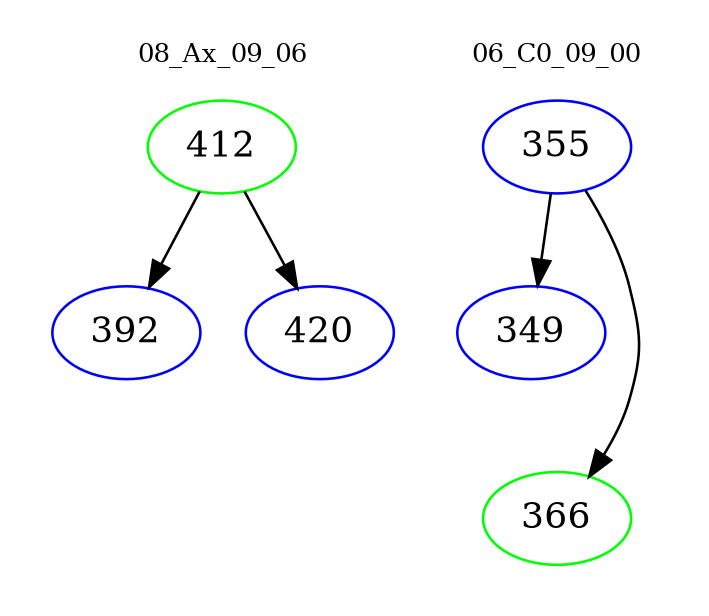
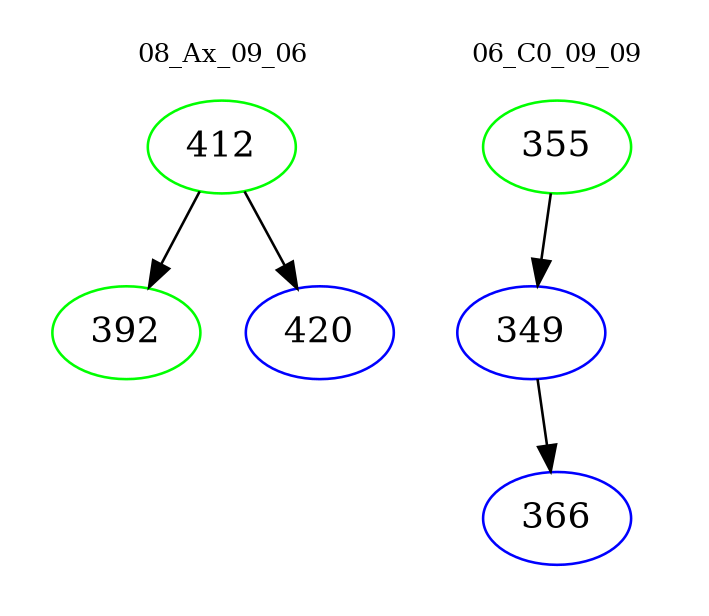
(557, 55) -> (557, 55)
(557, 147) -> (557, 147)
(637, 321) -> (542, 412)
(126, 333) -> (126, 333)
(557, 518) -> (557, 518)
